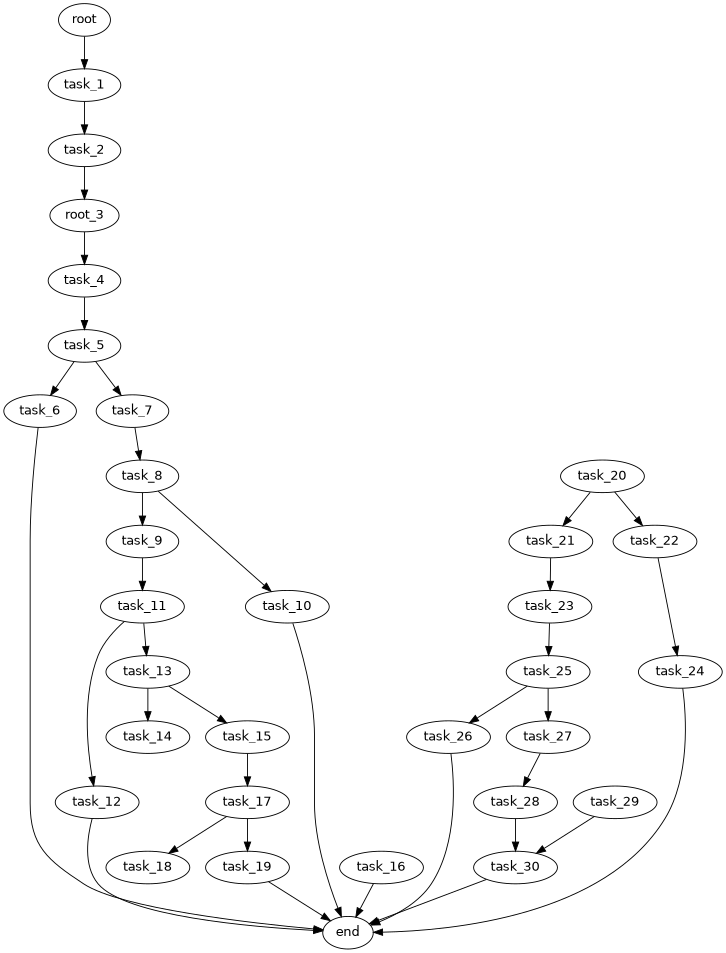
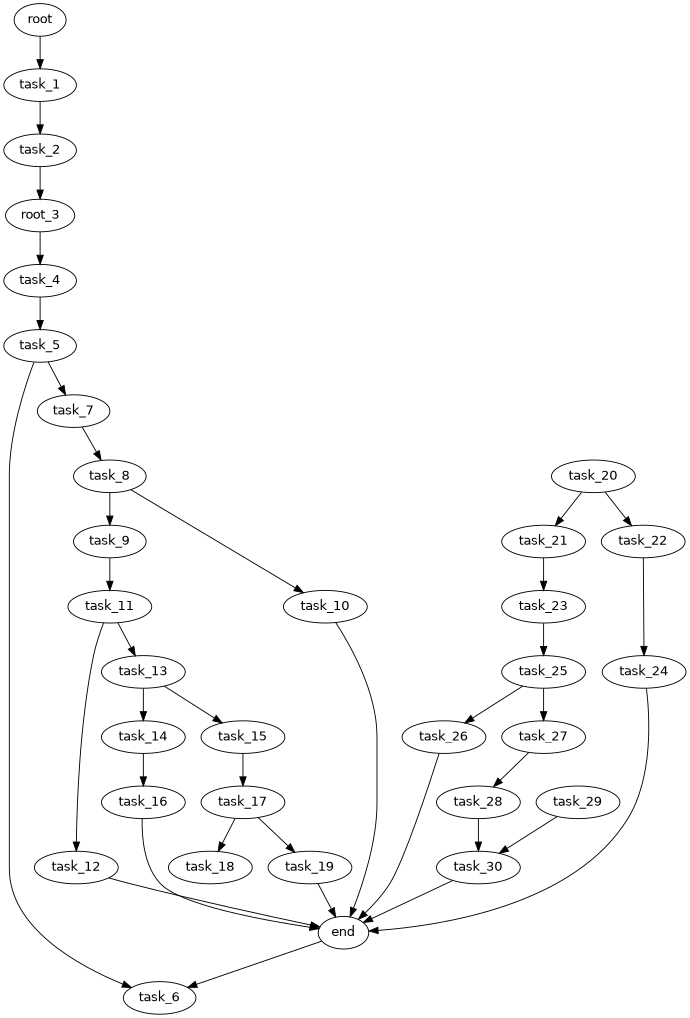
none -> (143, 765)
(30, 784) -> (259, 963)
